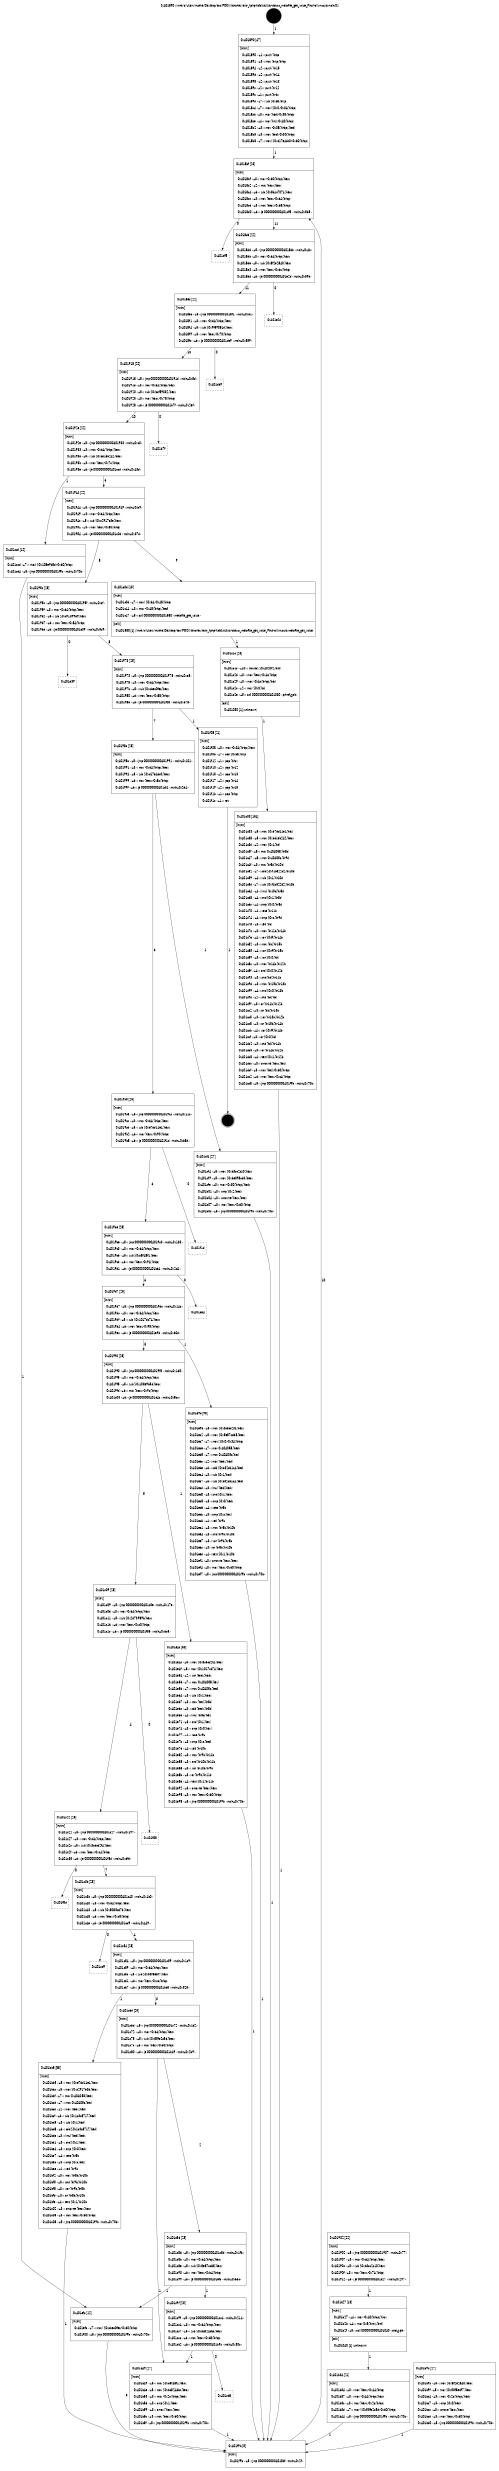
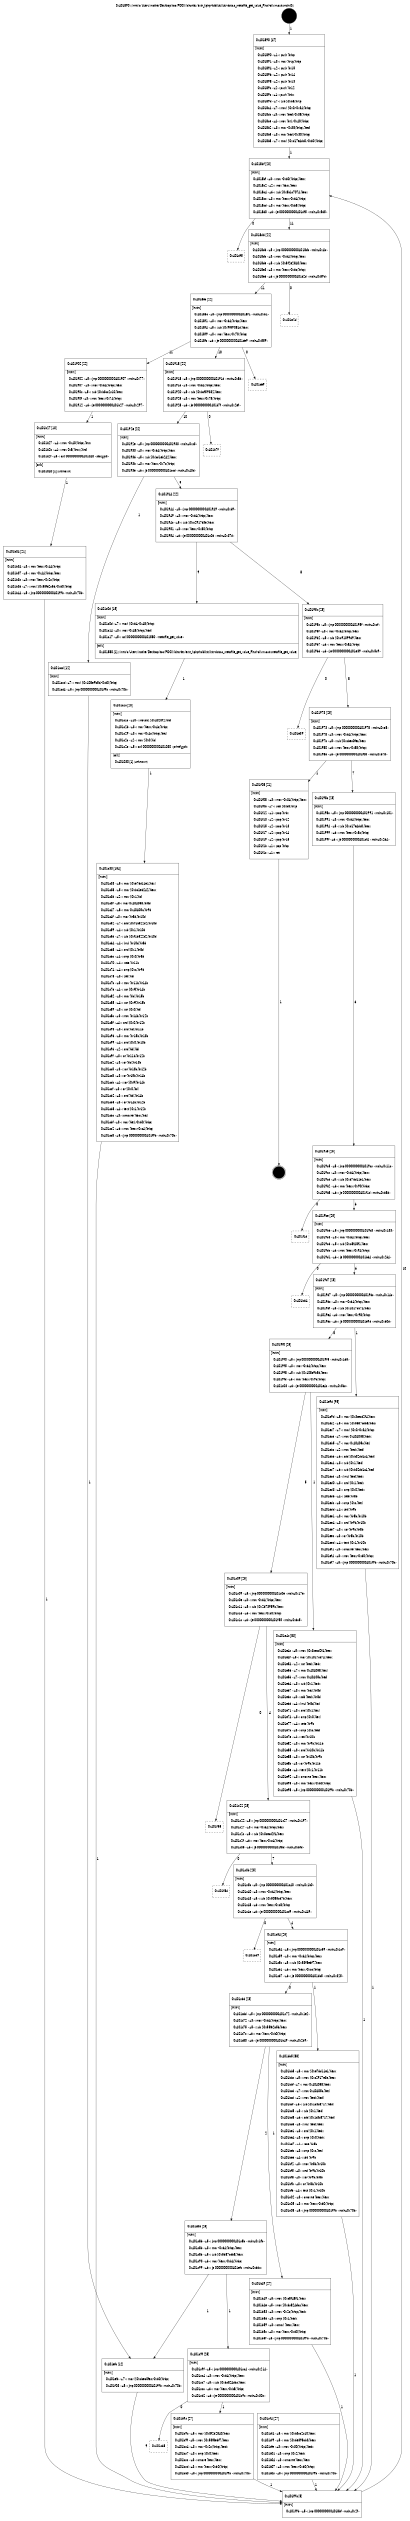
none -> (170, 352)
(180, 973) -> none
(190, 2356) -> (221, 2407)
